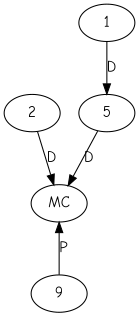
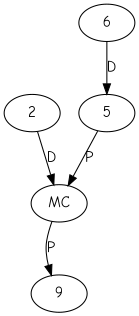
(107, 23) -> (107, 23)
(89, 158) -> (89, 158)
(59, 254) -> (46, 243)
